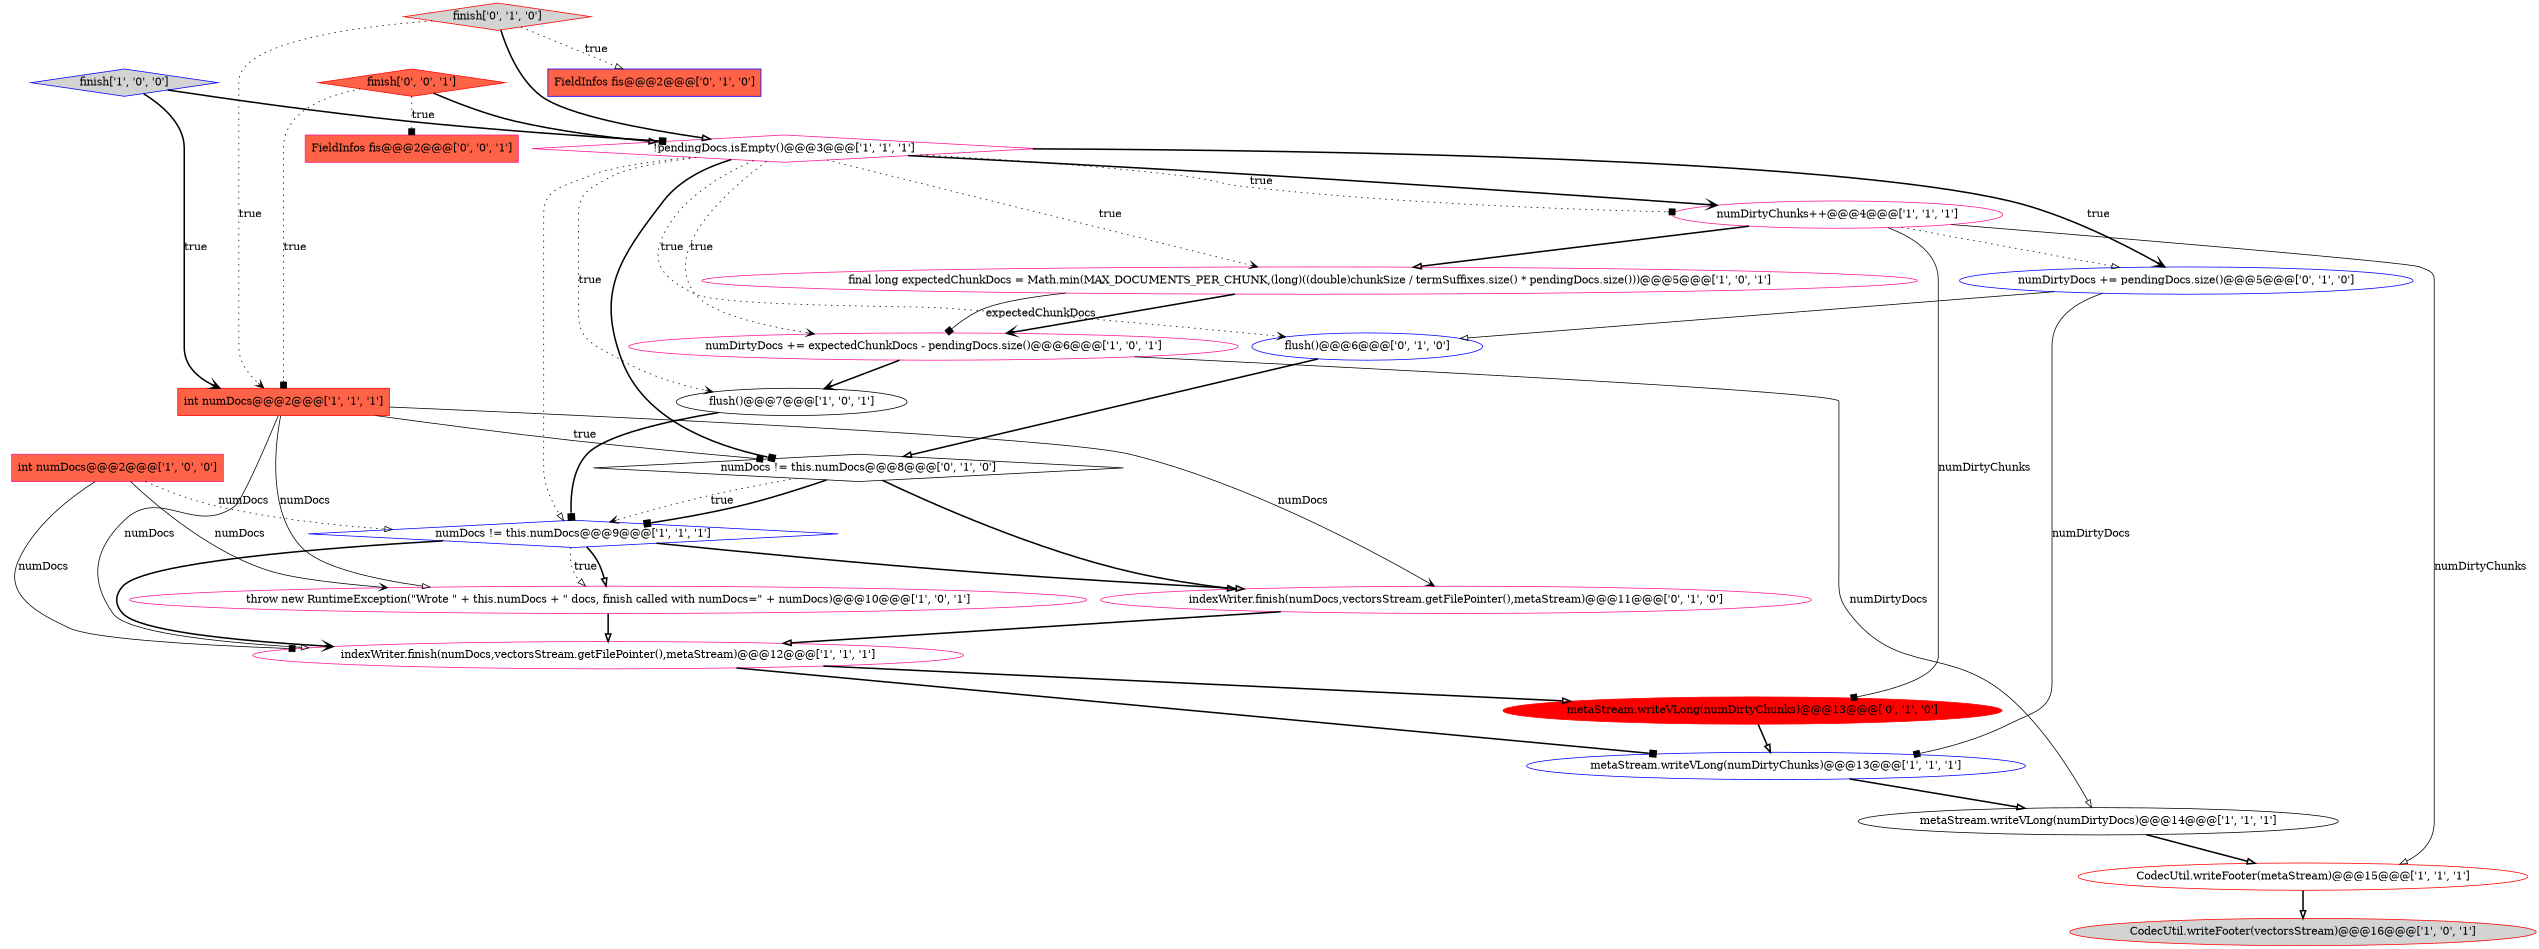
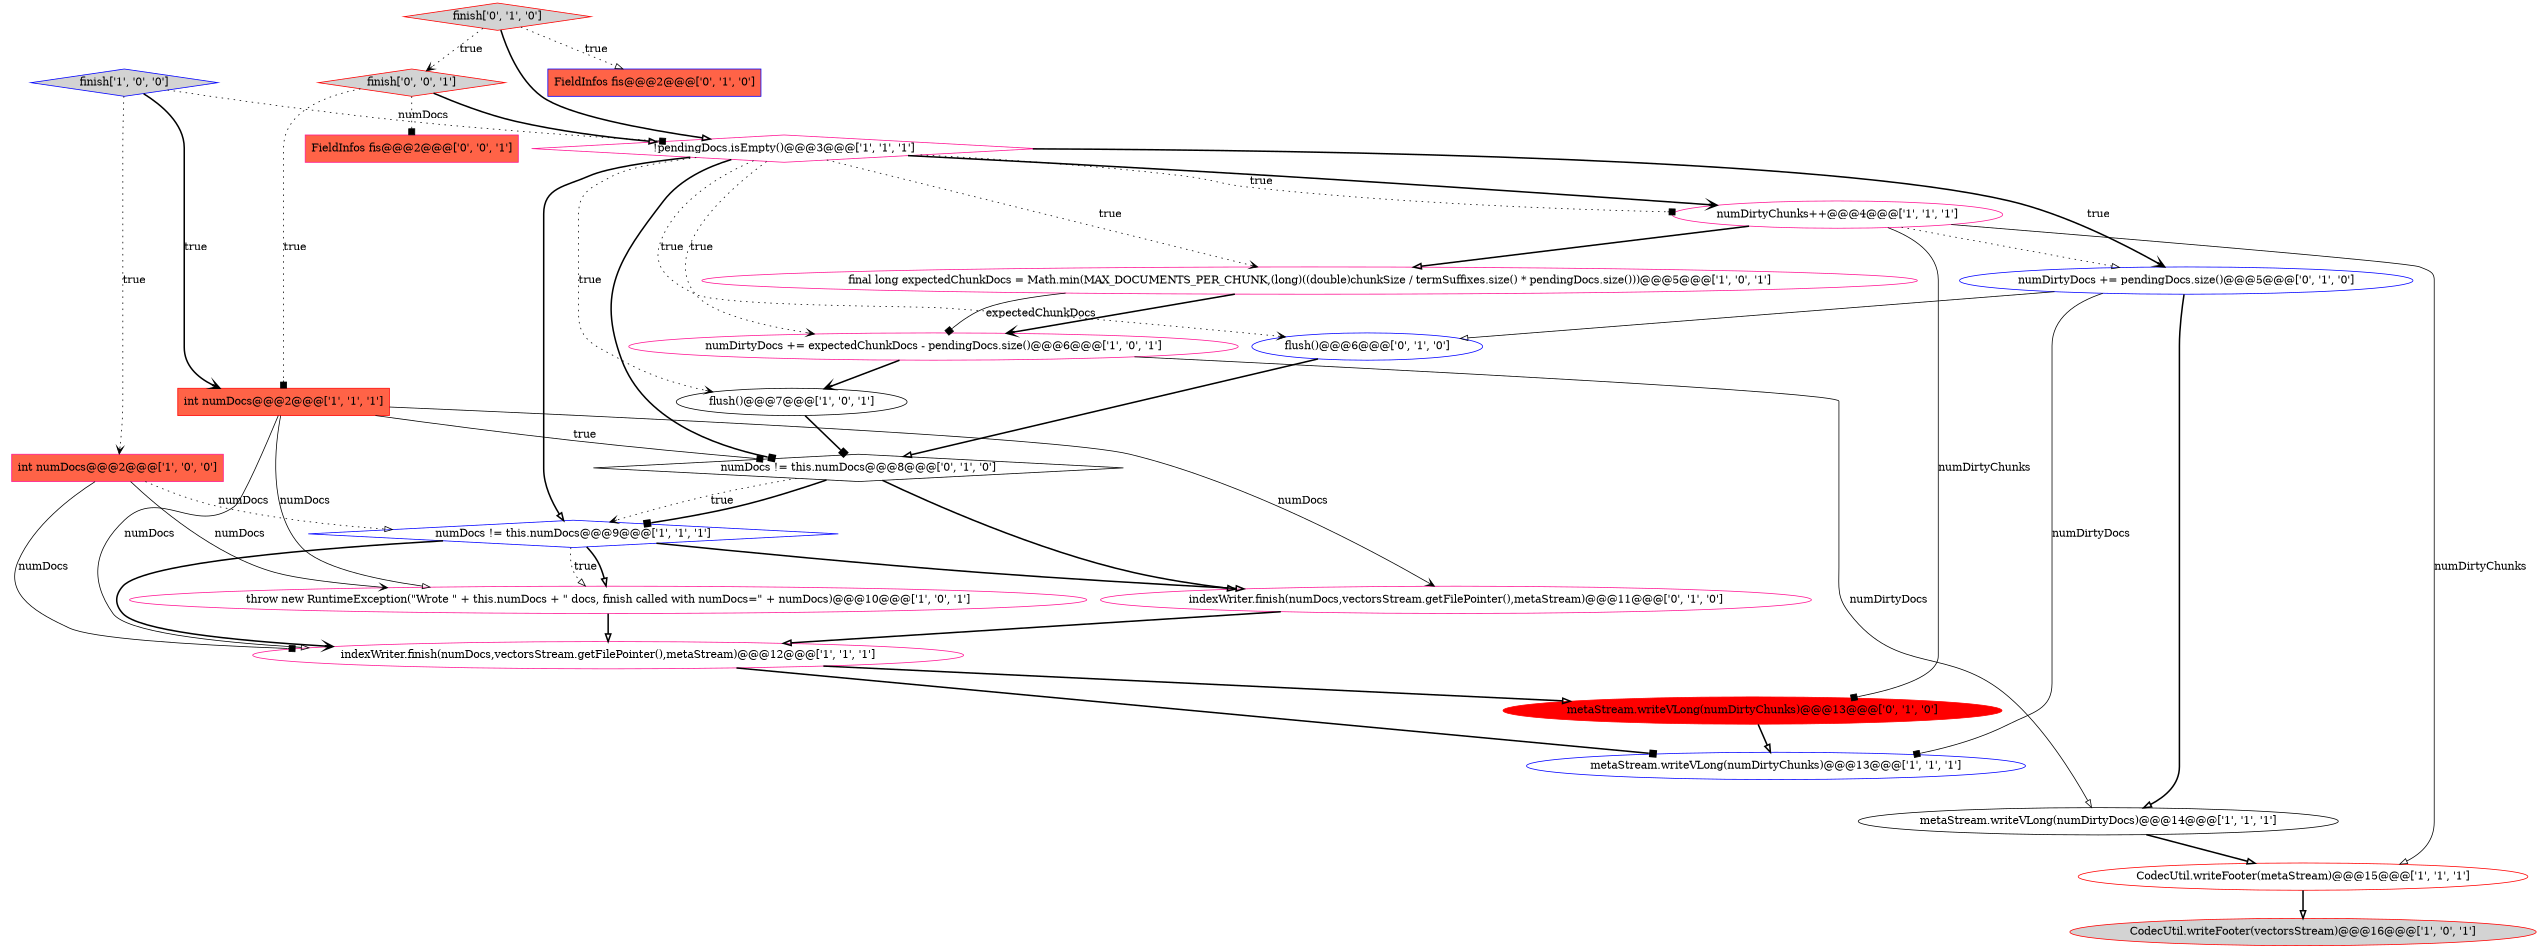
(412, 83) -> (412, 83)
(423, 116) -> (423, 116)
(400, 120) -> (400, 120)
(239, 130) -> (458, 47)
none -> (123, 271)
(544, 282) -> (544, 282)
(621, 436) -> (824, 433)
(1933, 793) -> (2179, 556)
